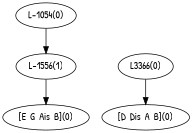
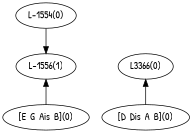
(46, 16) -> (46, 16)
(46, 88) -> (46, 96)
(146, 88) -> (146, 96)
